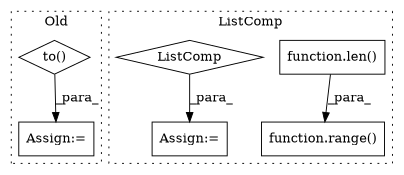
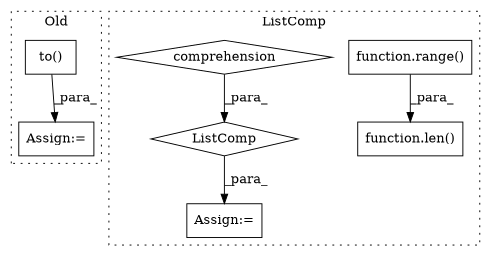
(54, 57) -> (51, 57)
none -> (224, 57)
(328, 93) -> (410, 93)
